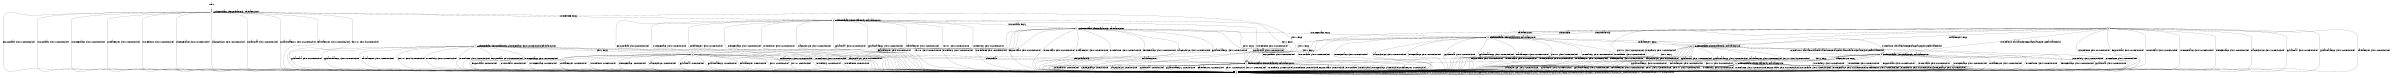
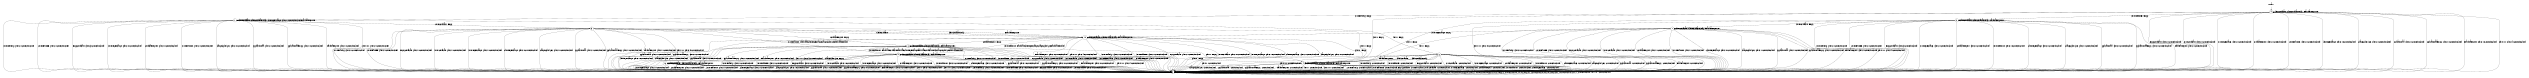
none -> (1254, 16)
none -> (413, 24)
